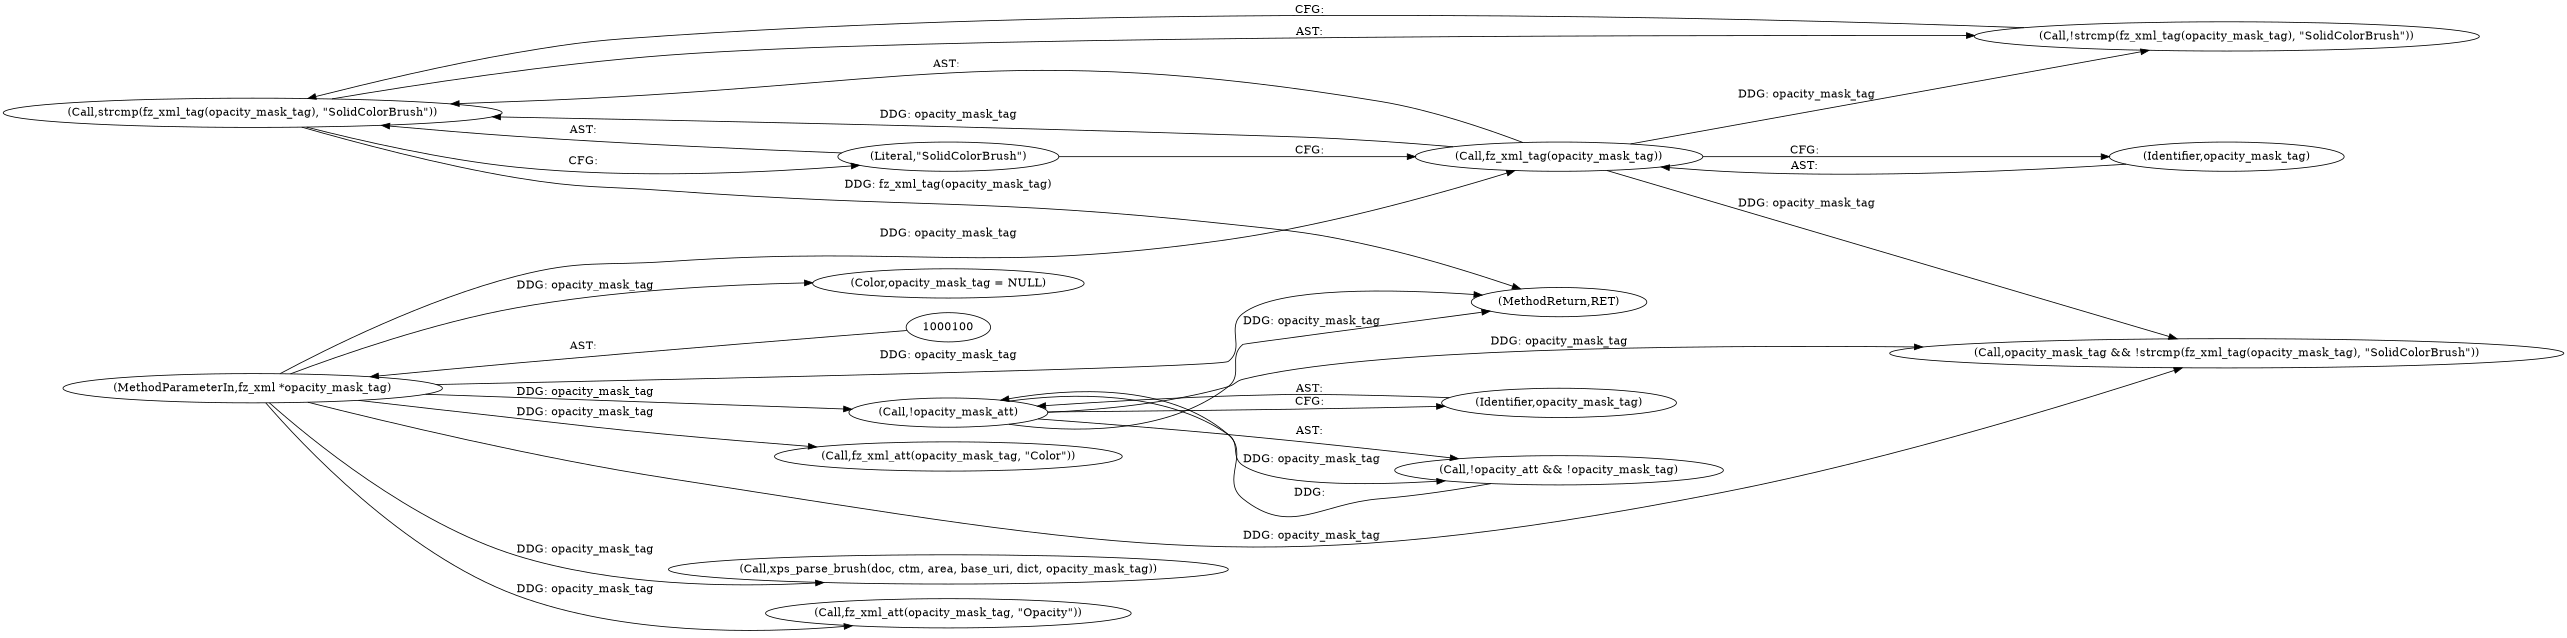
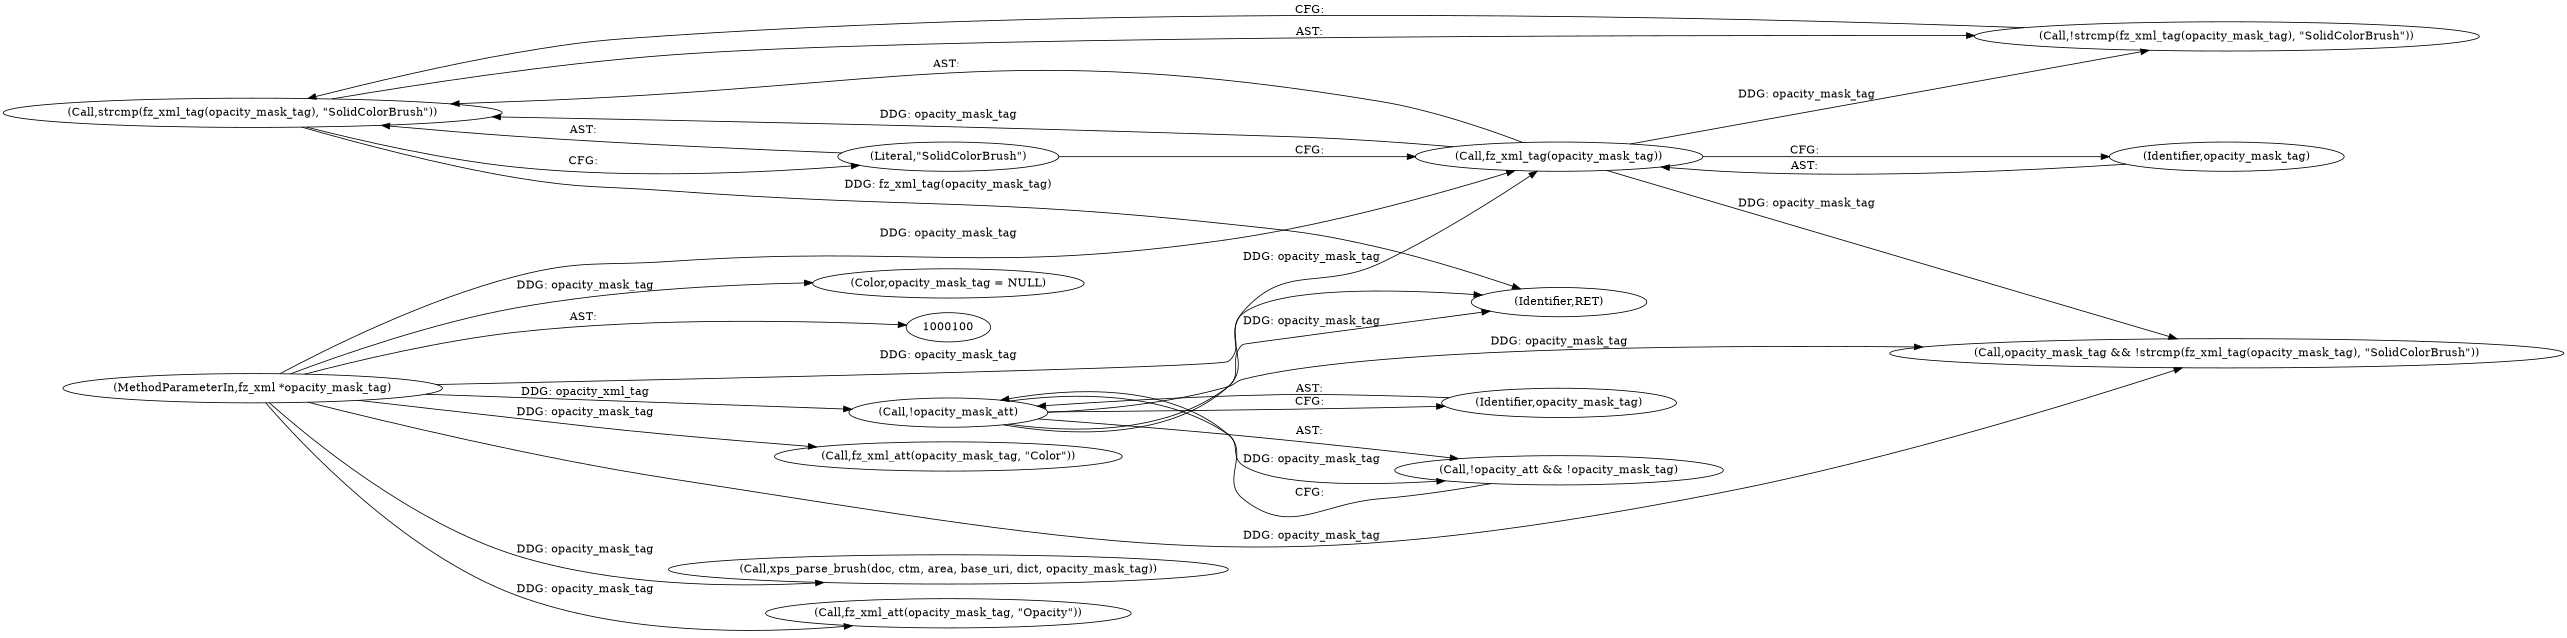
none -> (1257, 298)
(1559, 302) -> (1559, 302)
(643, 352) -> (599, 325)
(585, 392) -> (585, 392)
(1312, 493) -> (1312, 493)
